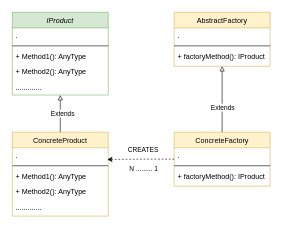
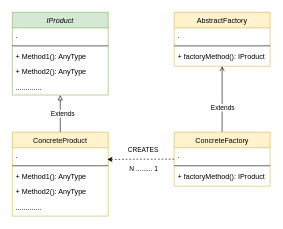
(222, 72) -> (222, 71)
